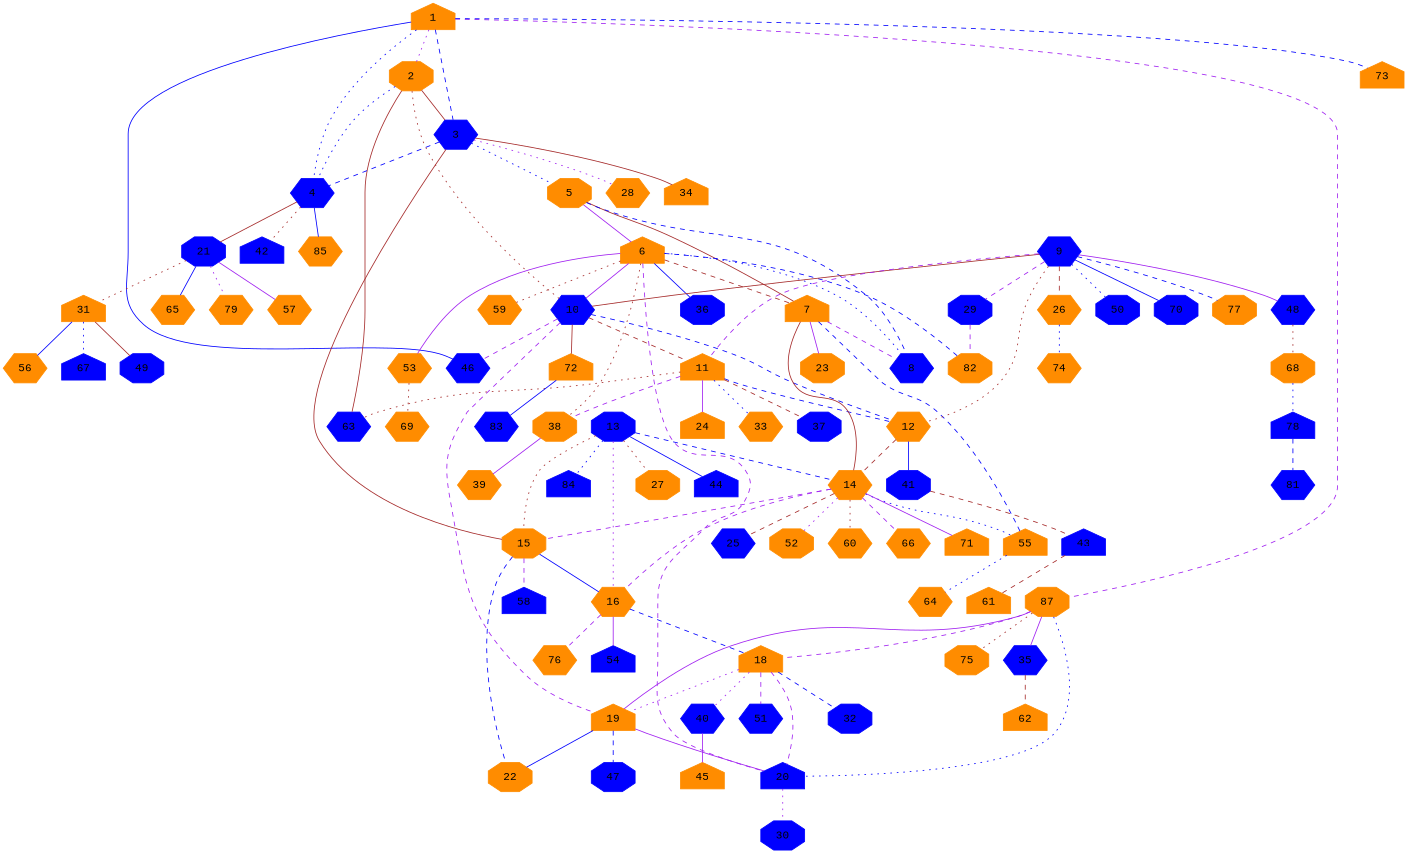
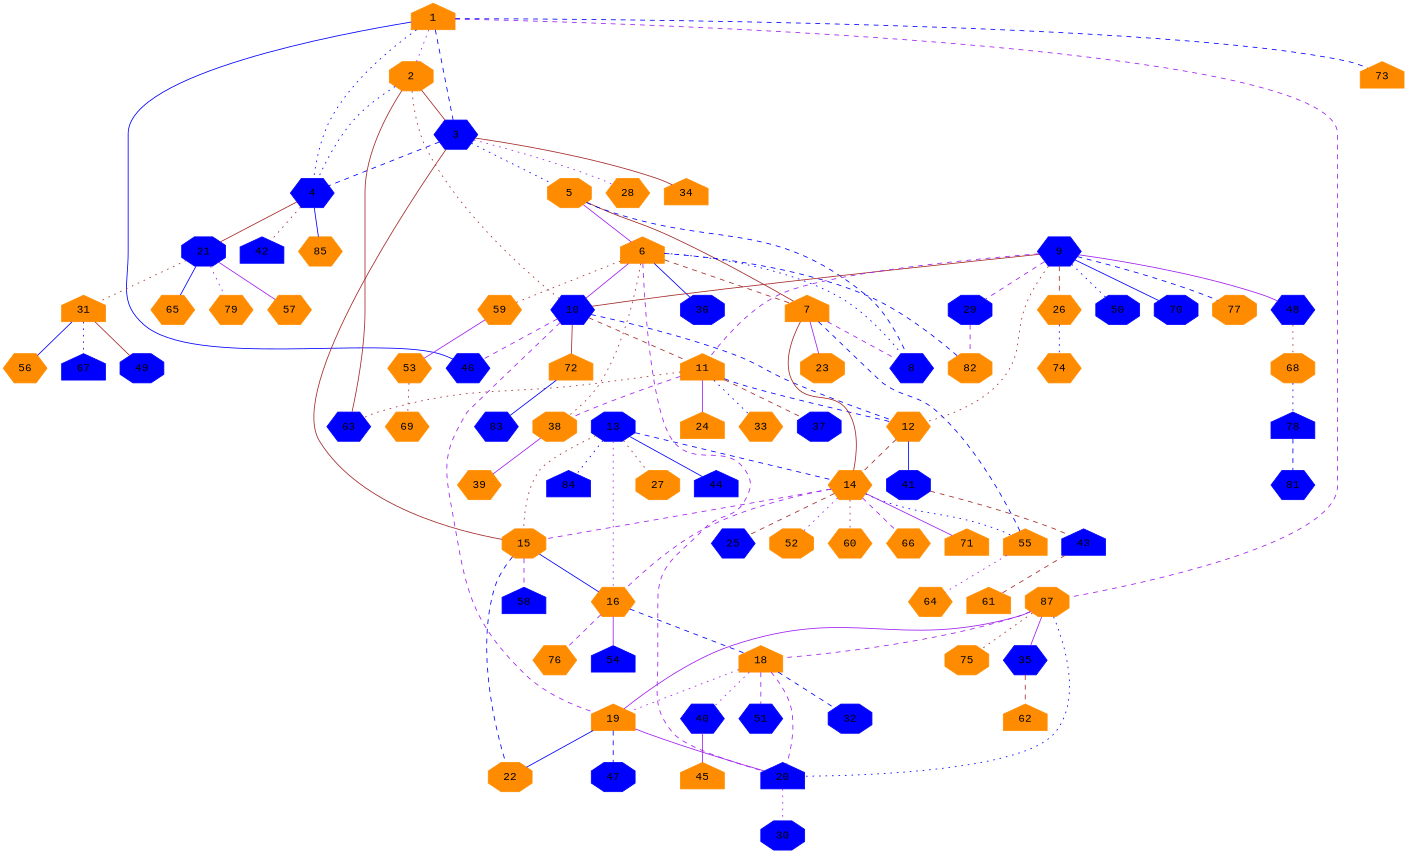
(505, 278) -> (455, 339)
(976, 574) -> (976, 574)
